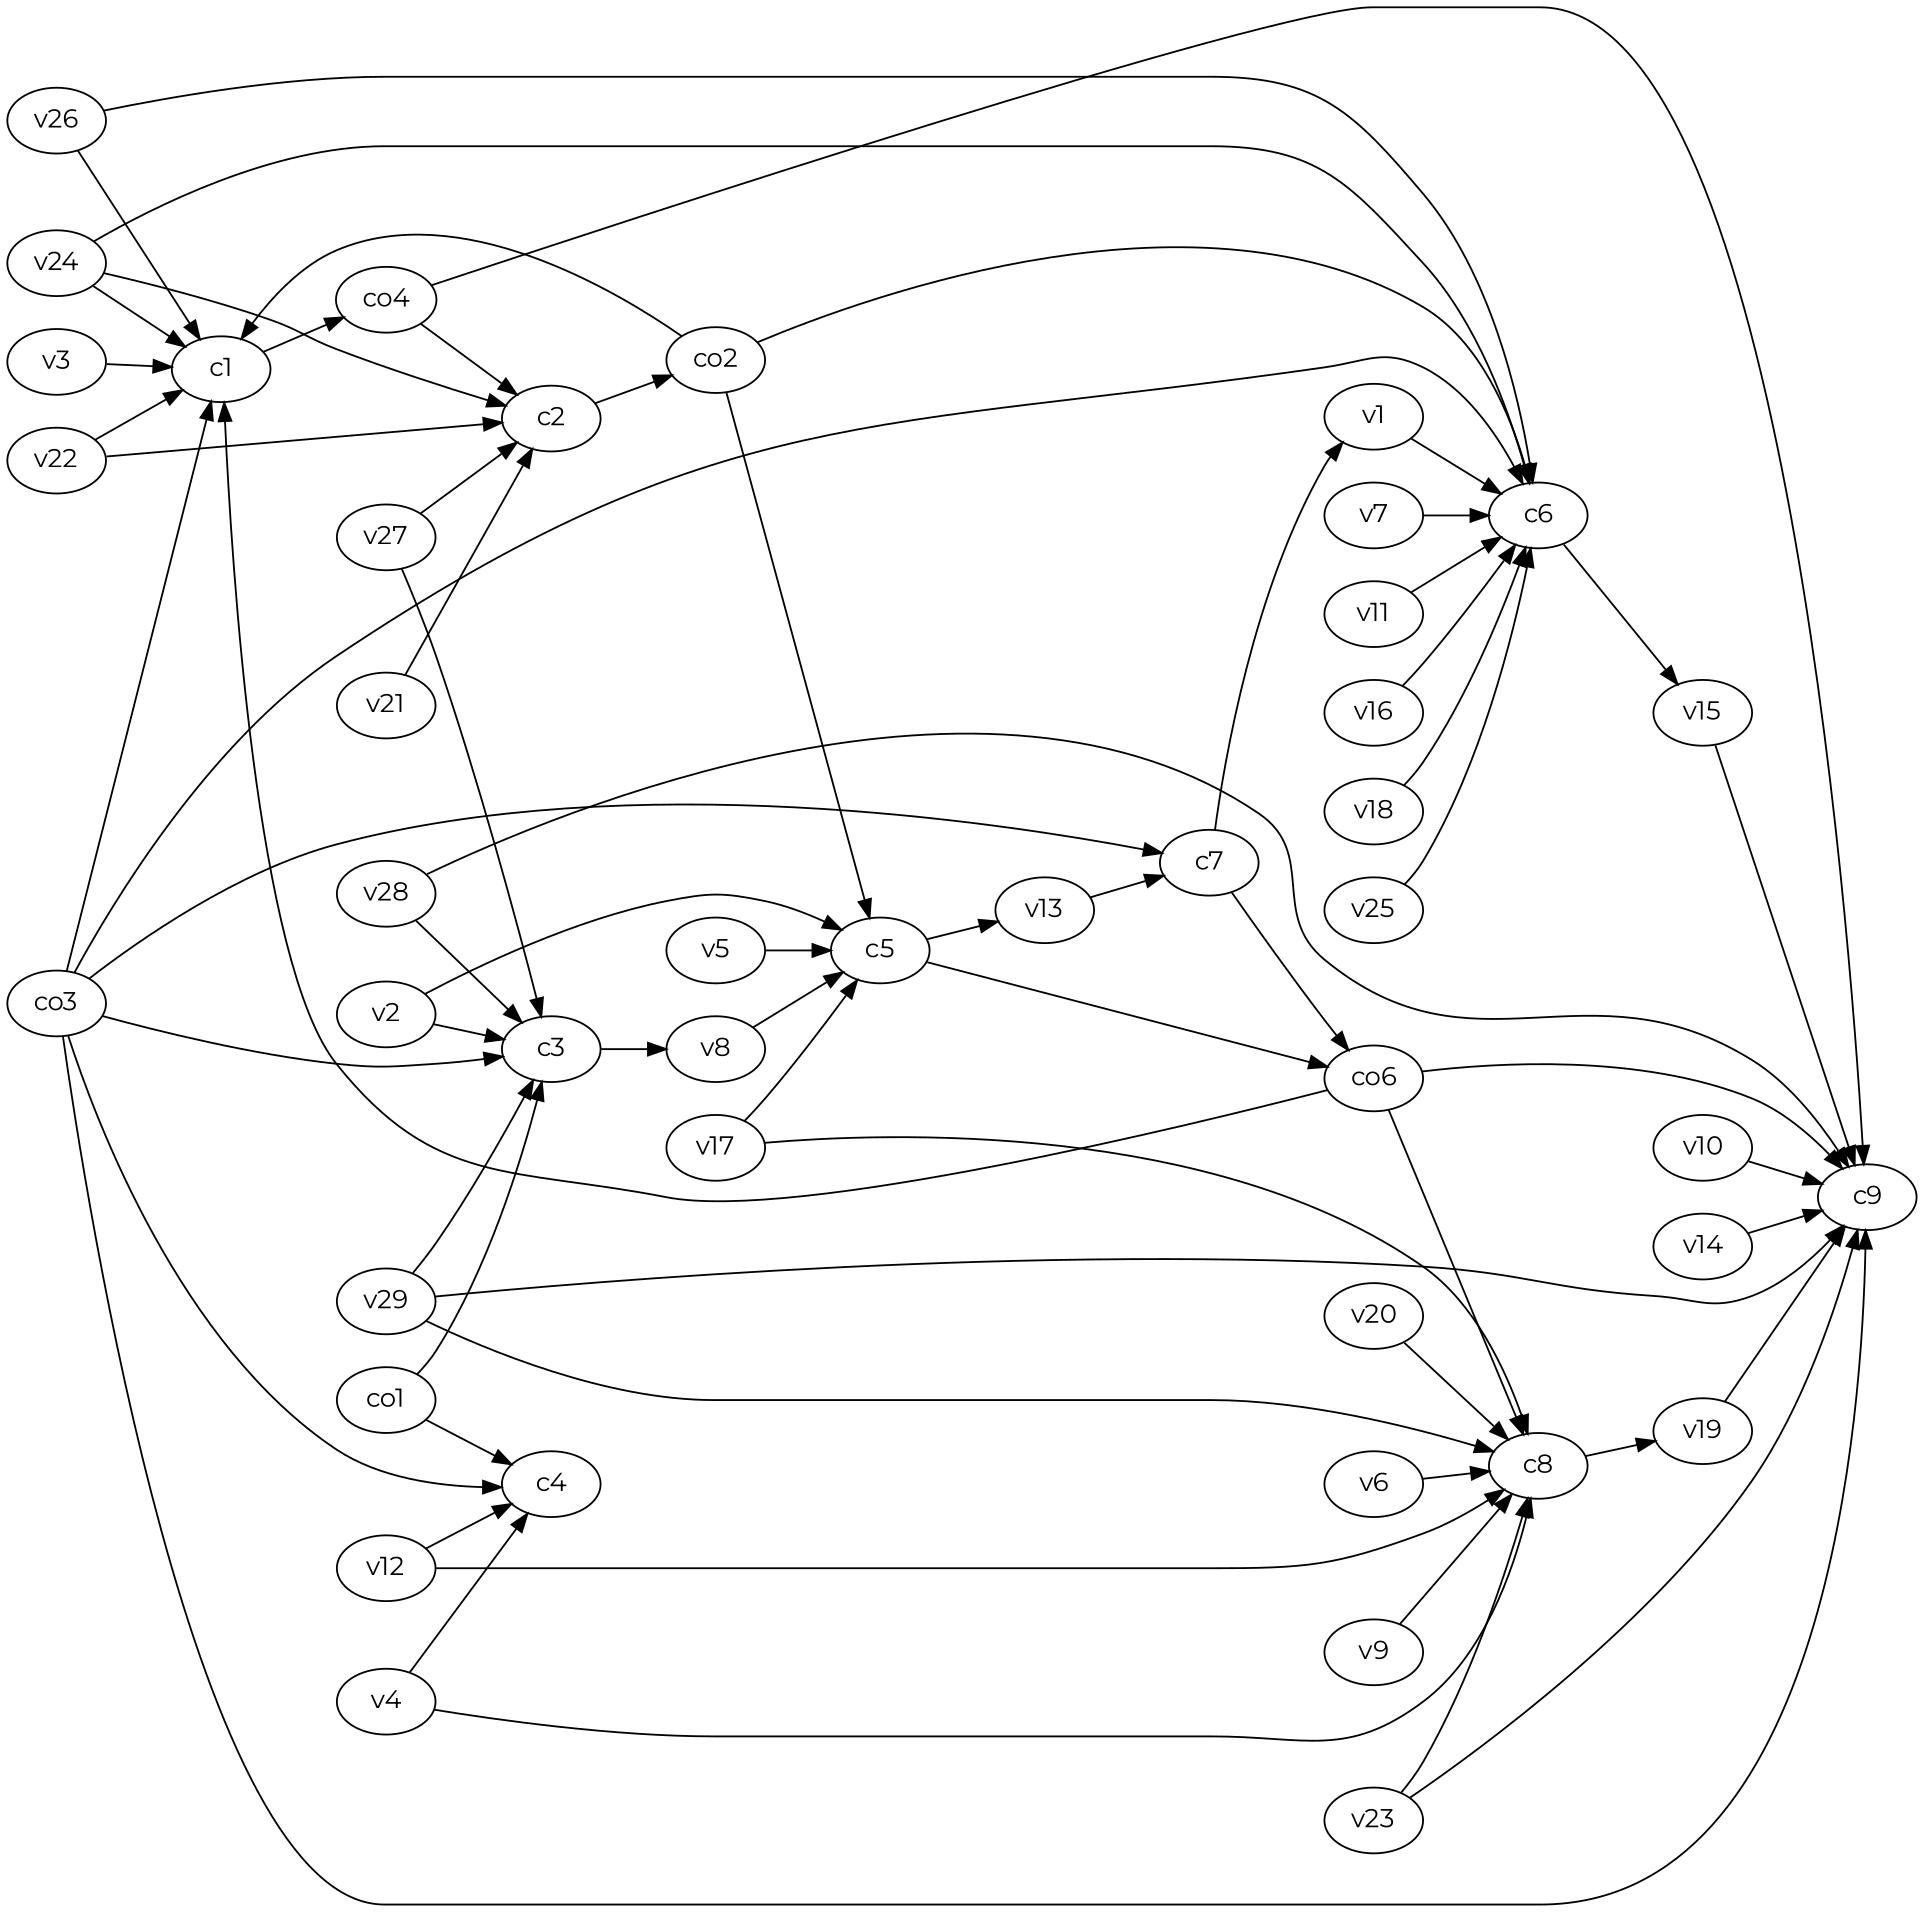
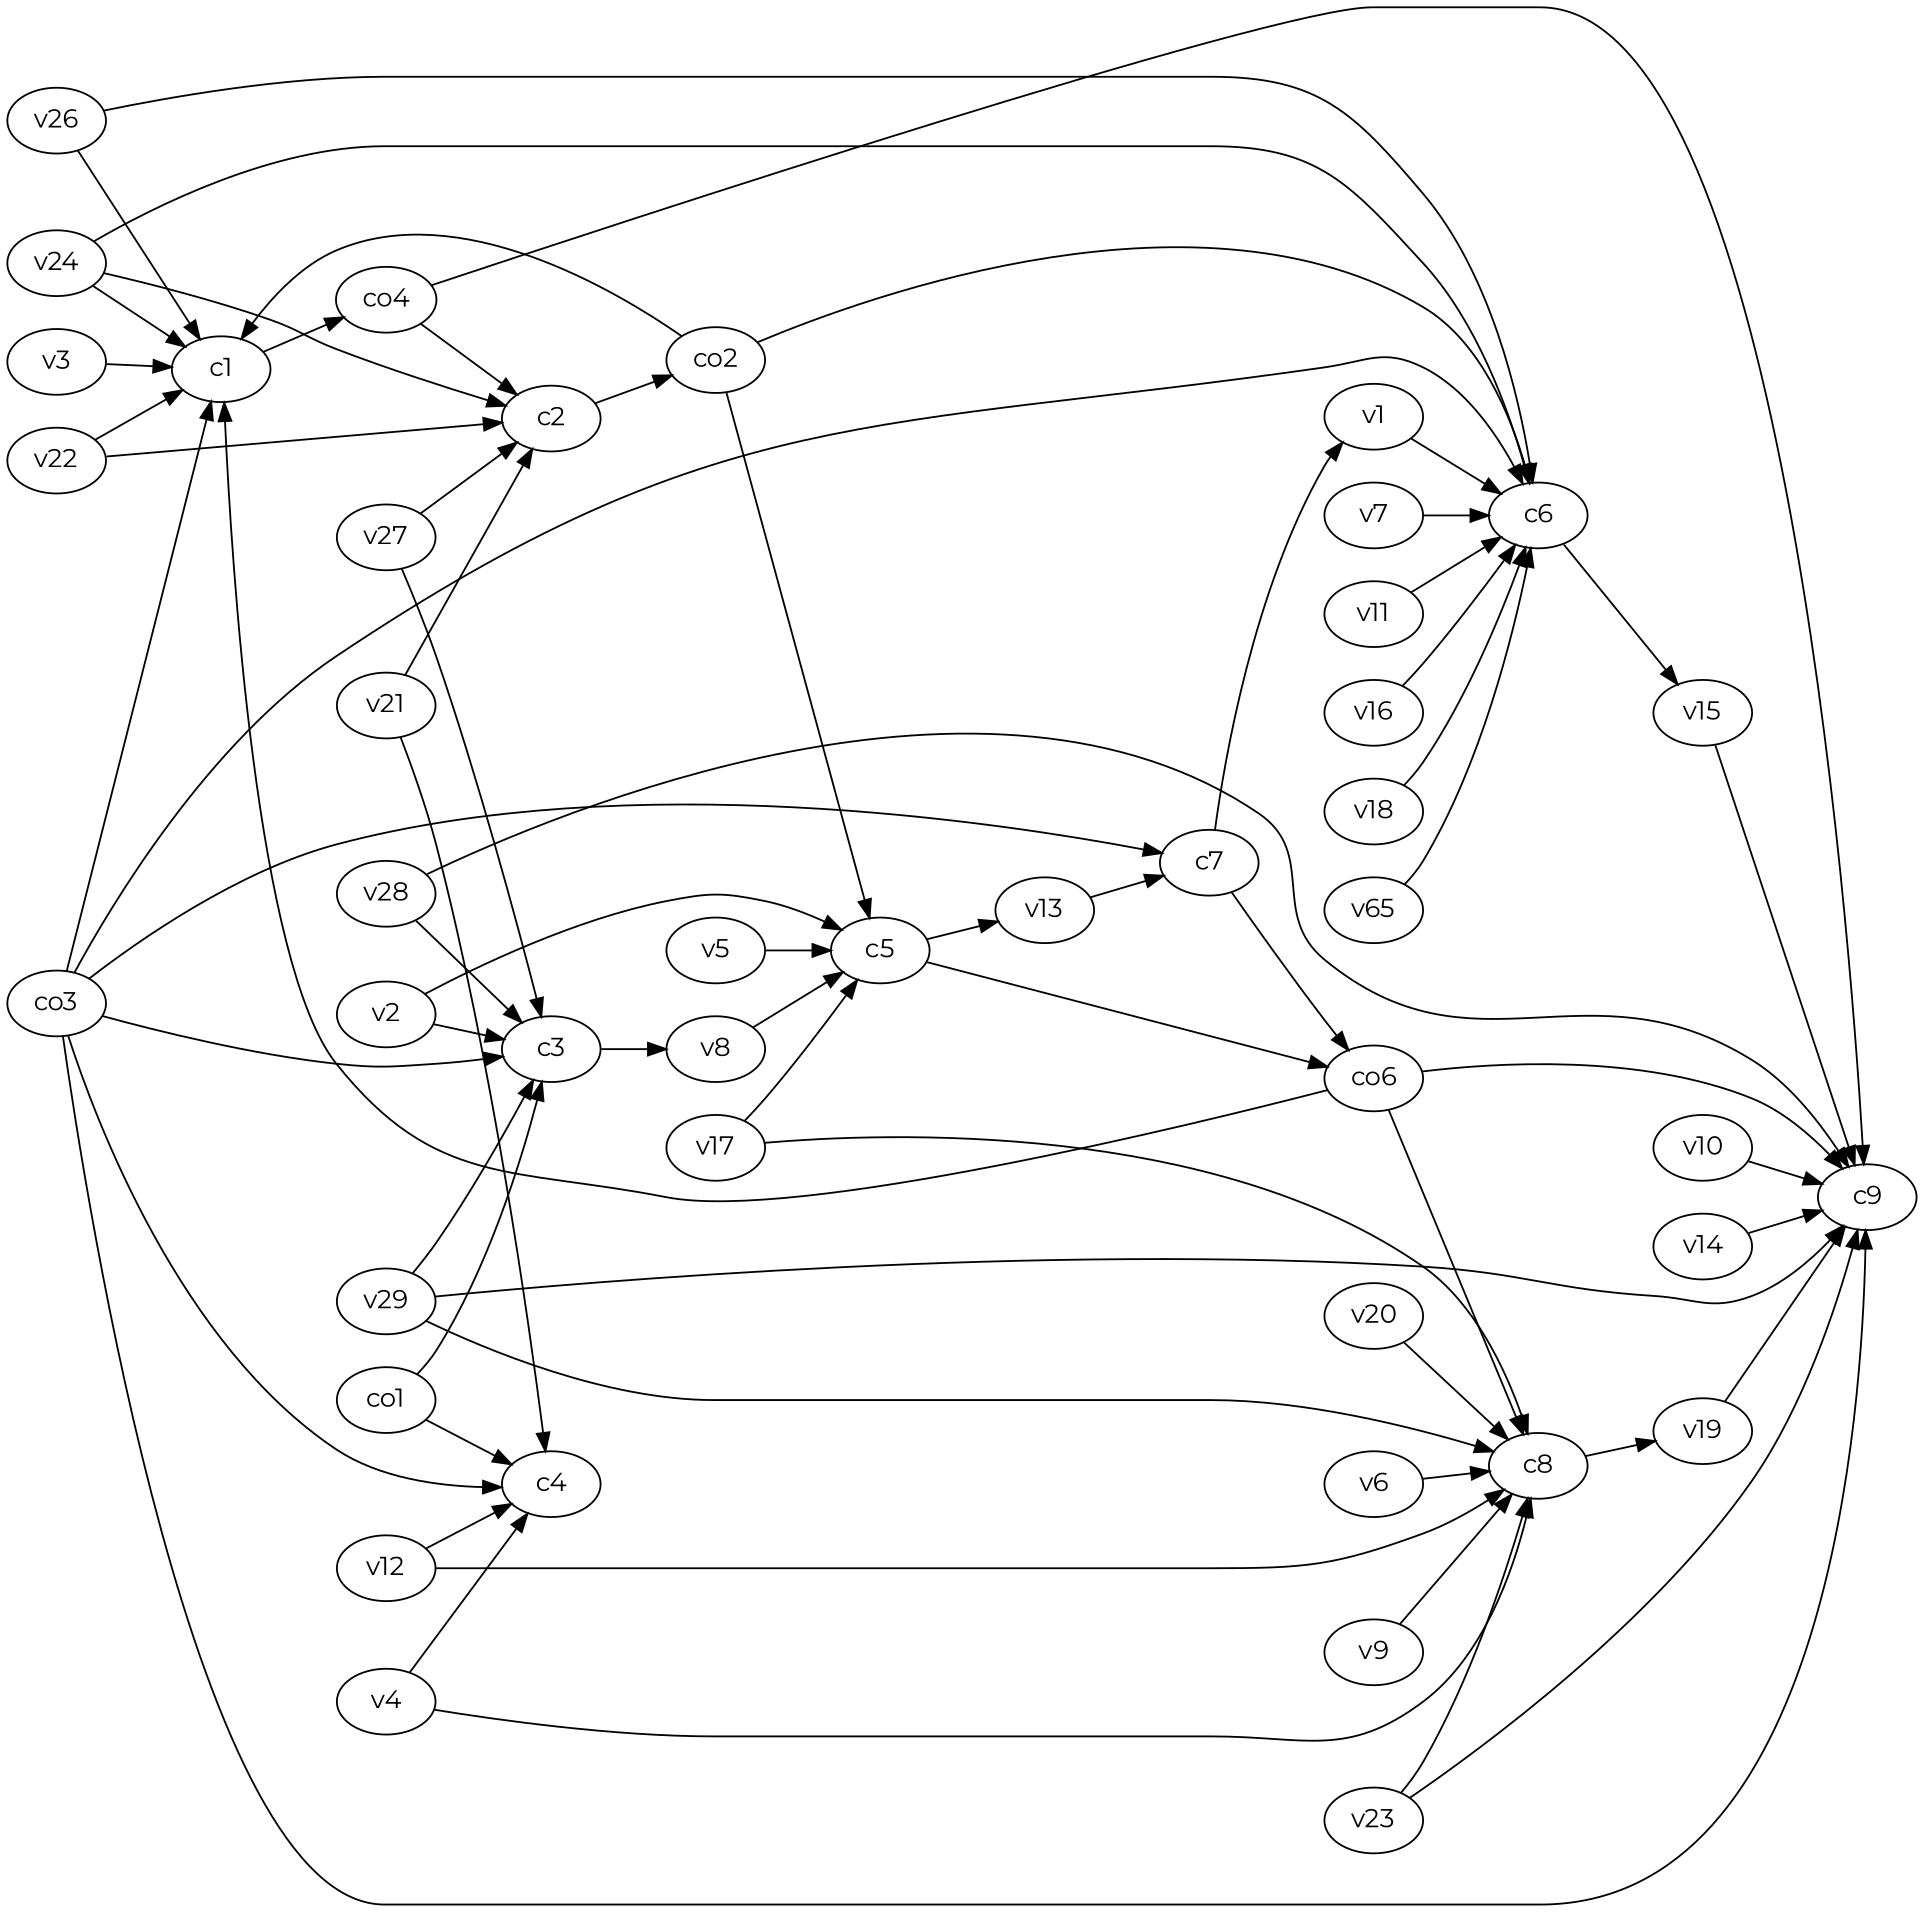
(1374, 910) -> (1374, 910)
none -> (488, 1081)
